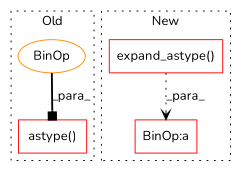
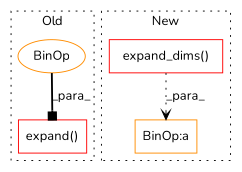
(166, 56) -> (166, 56)
(53, 136) -> (53, 136)
(166, 136) -> (166, 136)
